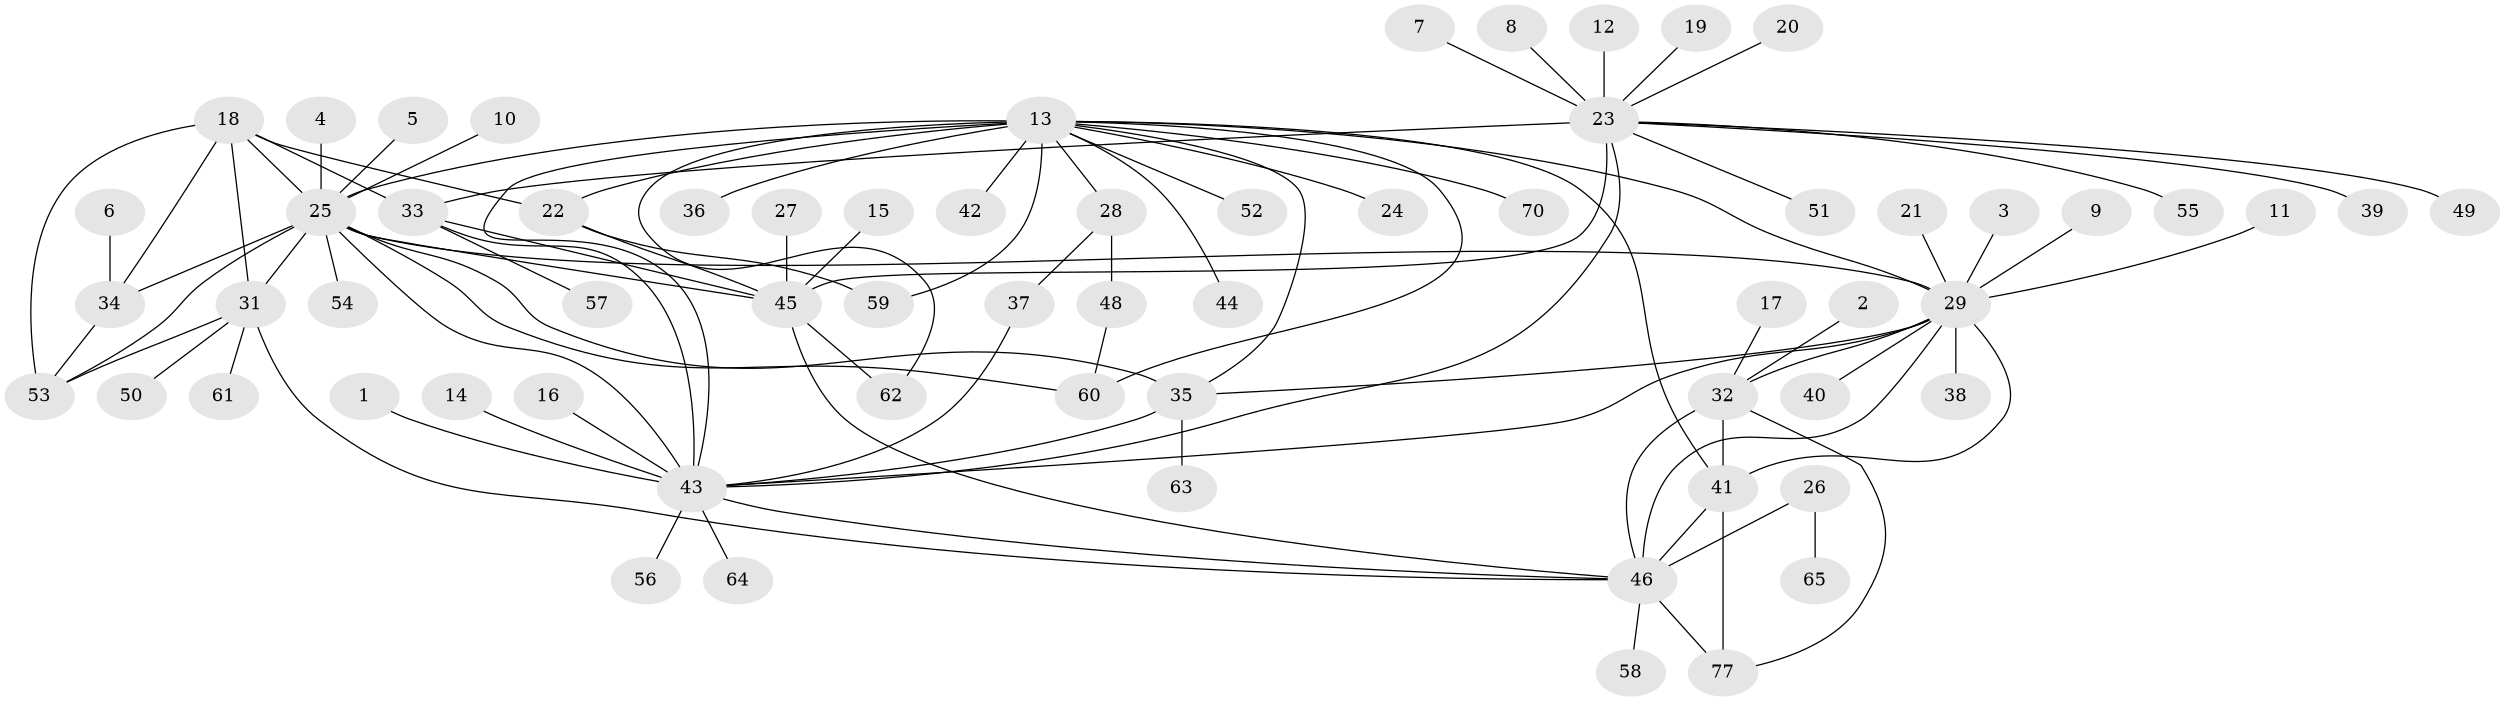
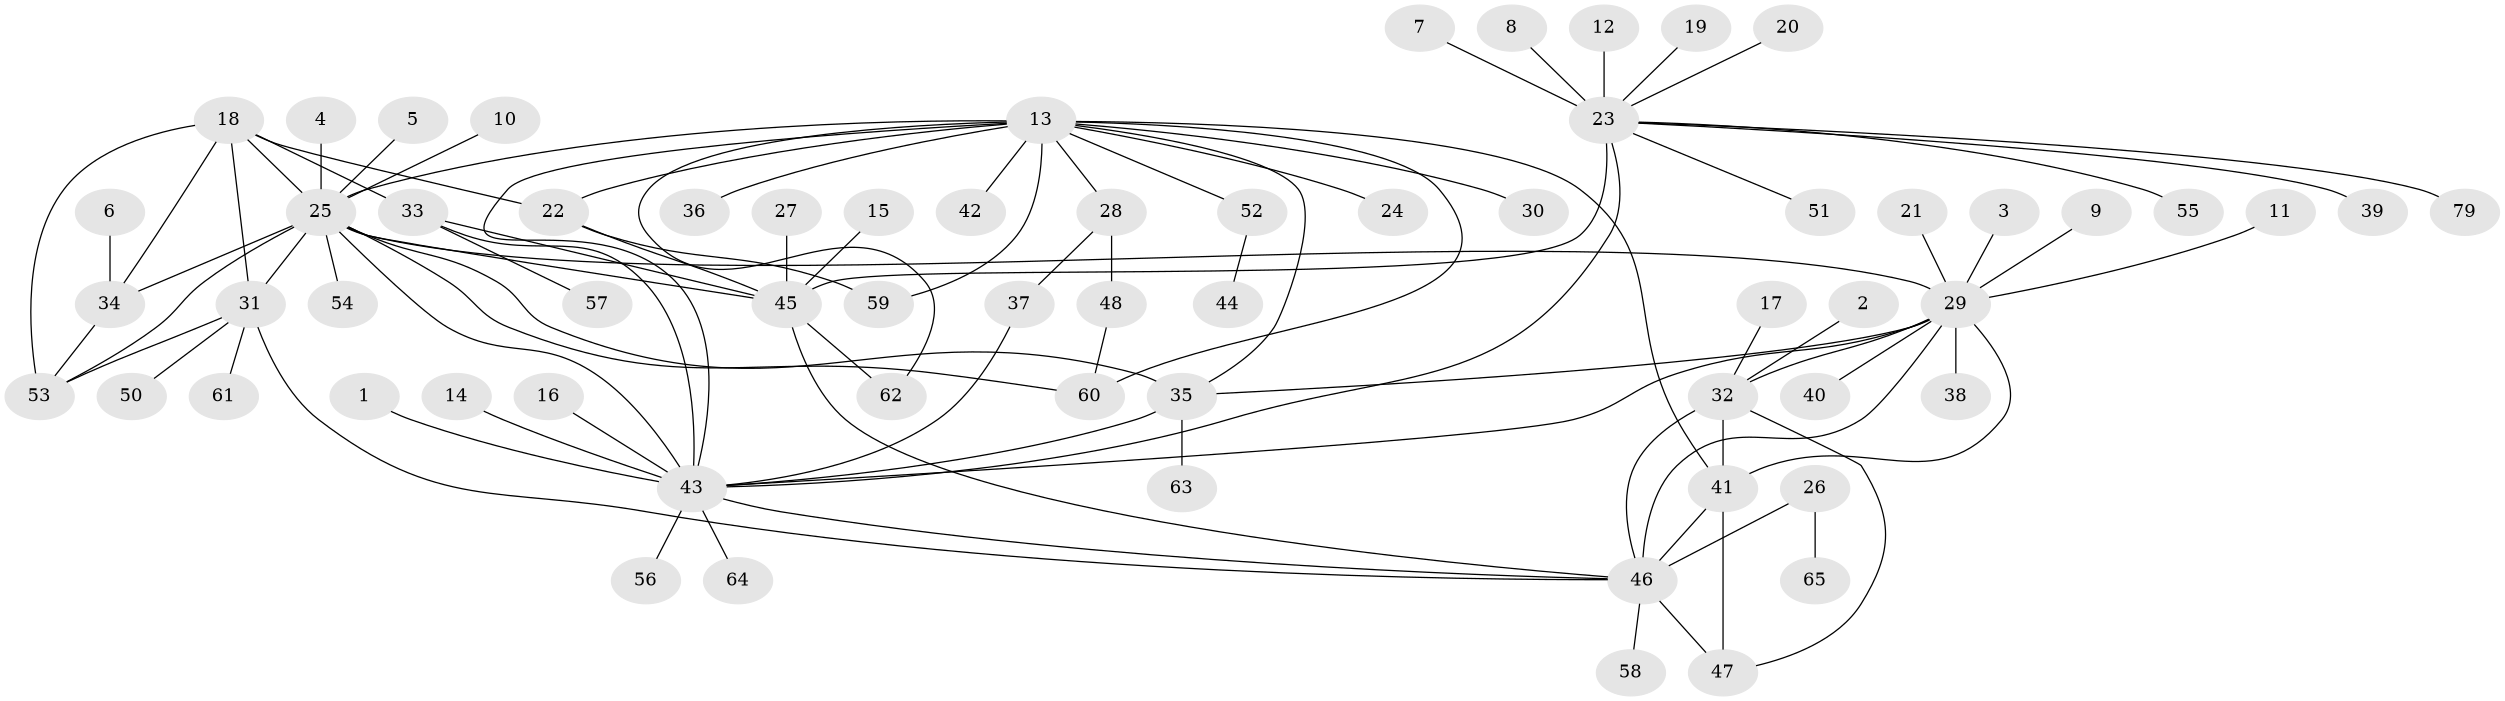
(1006, 150) -> none
(1556, 164) -> none
(1160, 192) -> (1243, 248)
(1534, 212) -> (1534, 212)
(2465, 212) -> (2465, 212)
(1723, 673) -> (1723, 673)
